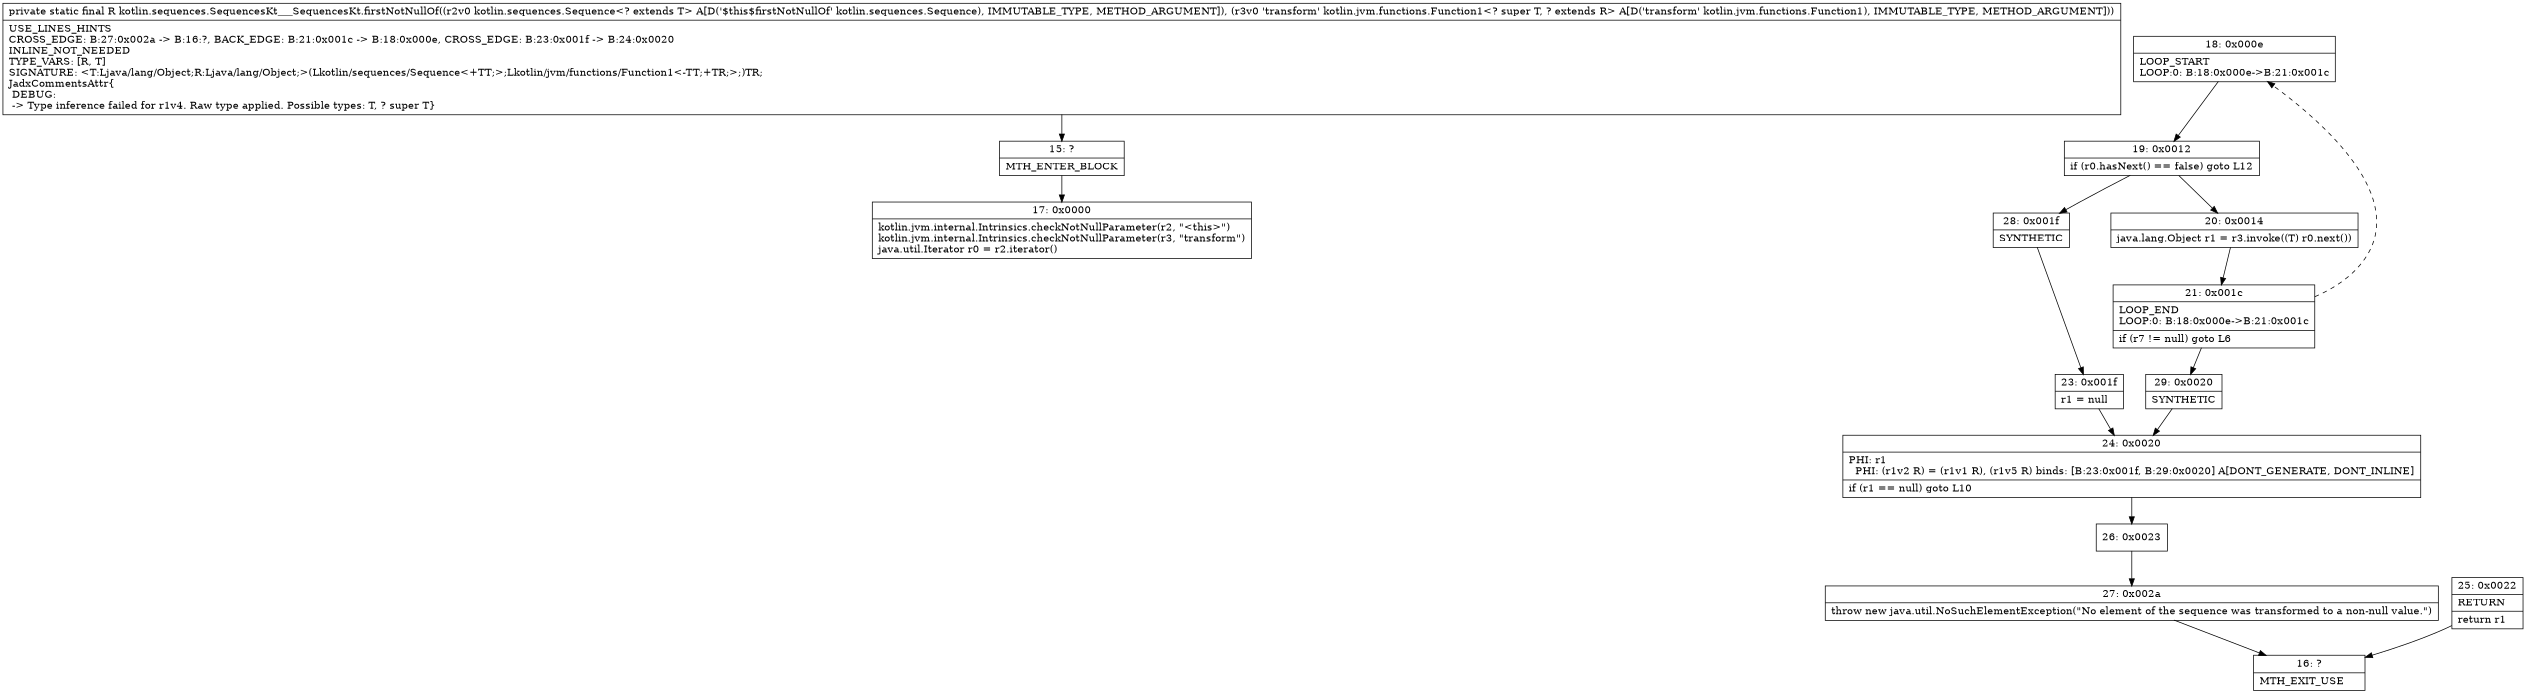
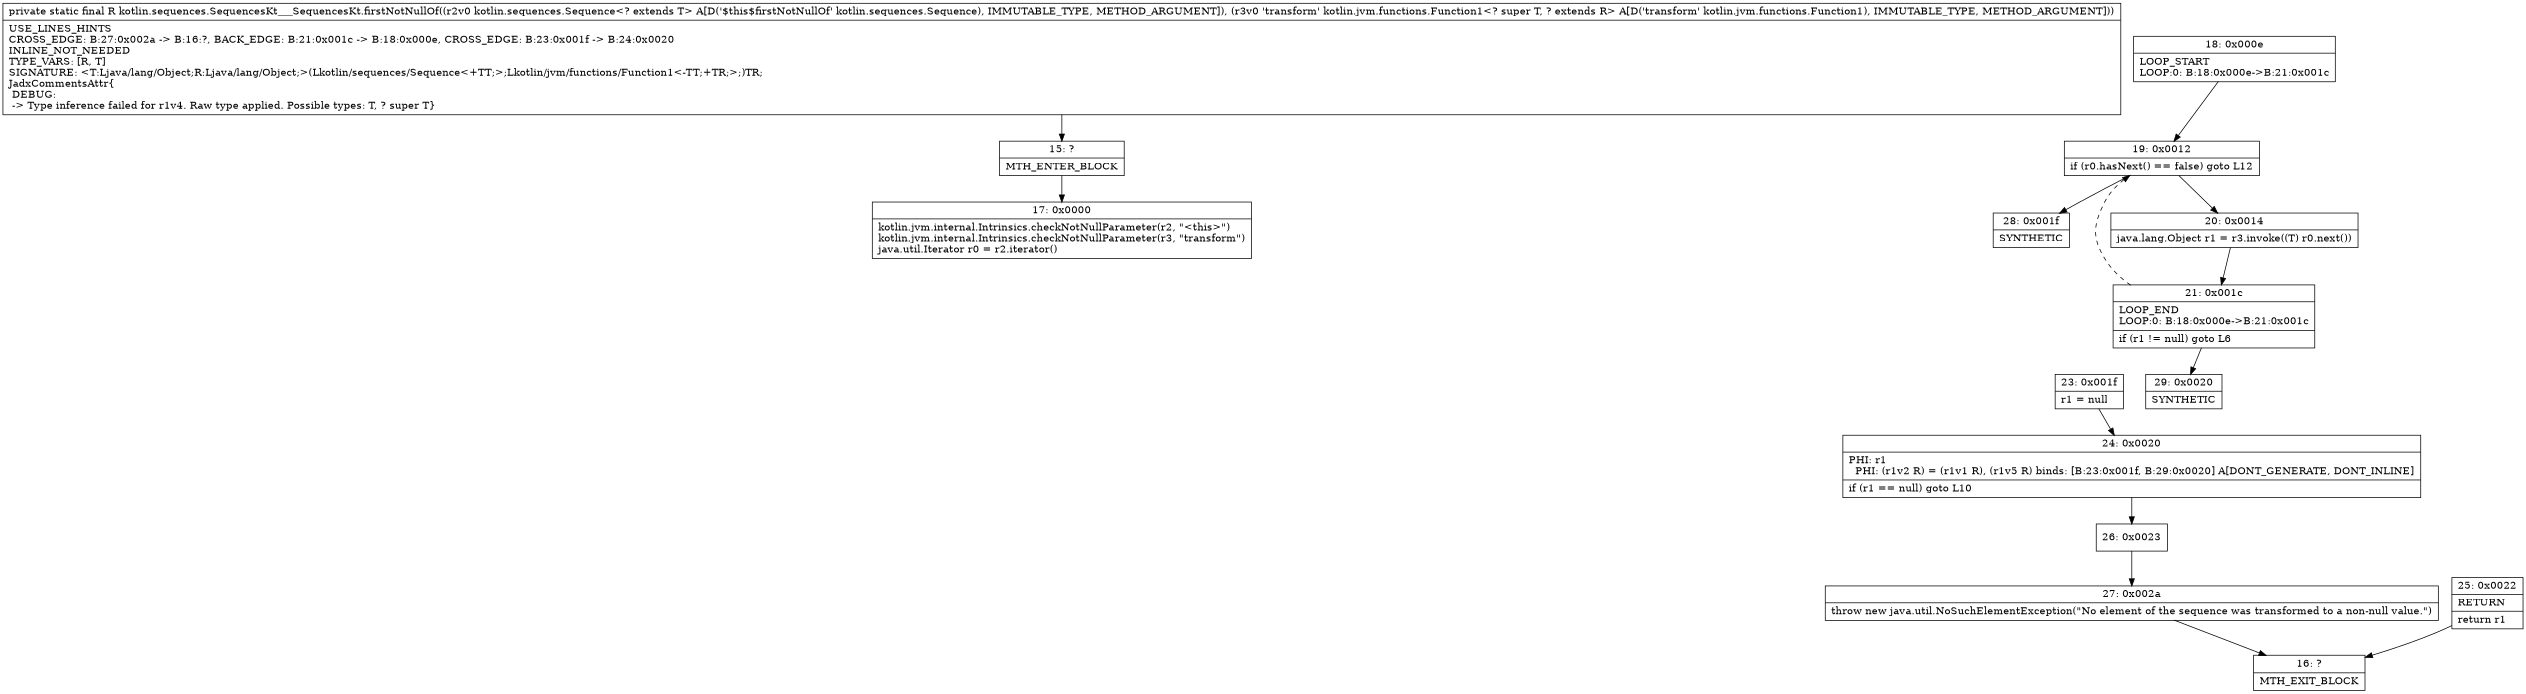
(2368, 187) -> (2096, 234)
(2059, 307) -> none
(2175, 339) -> (2175, 339)
(2165, 419) -> none
(2302, 681) -> (2309, 681)
